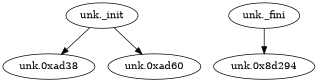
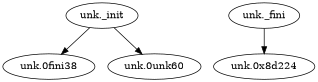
(49, 67) -> (49, 67)
(154, 67) -> (154, 67)
(264, 67) -> (264, 67)
